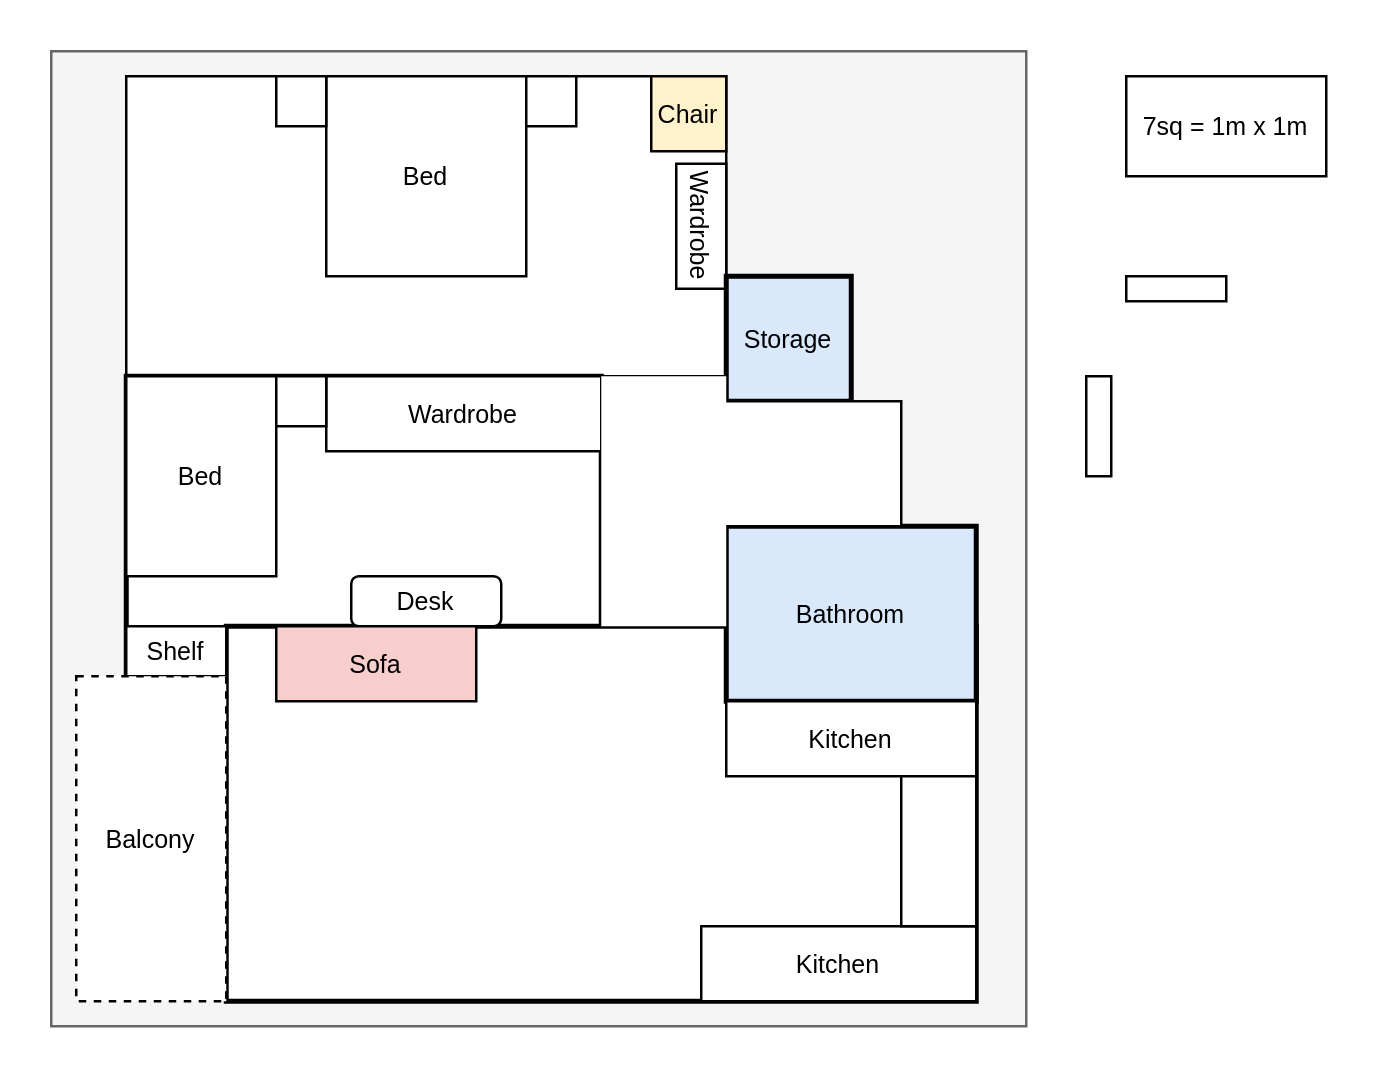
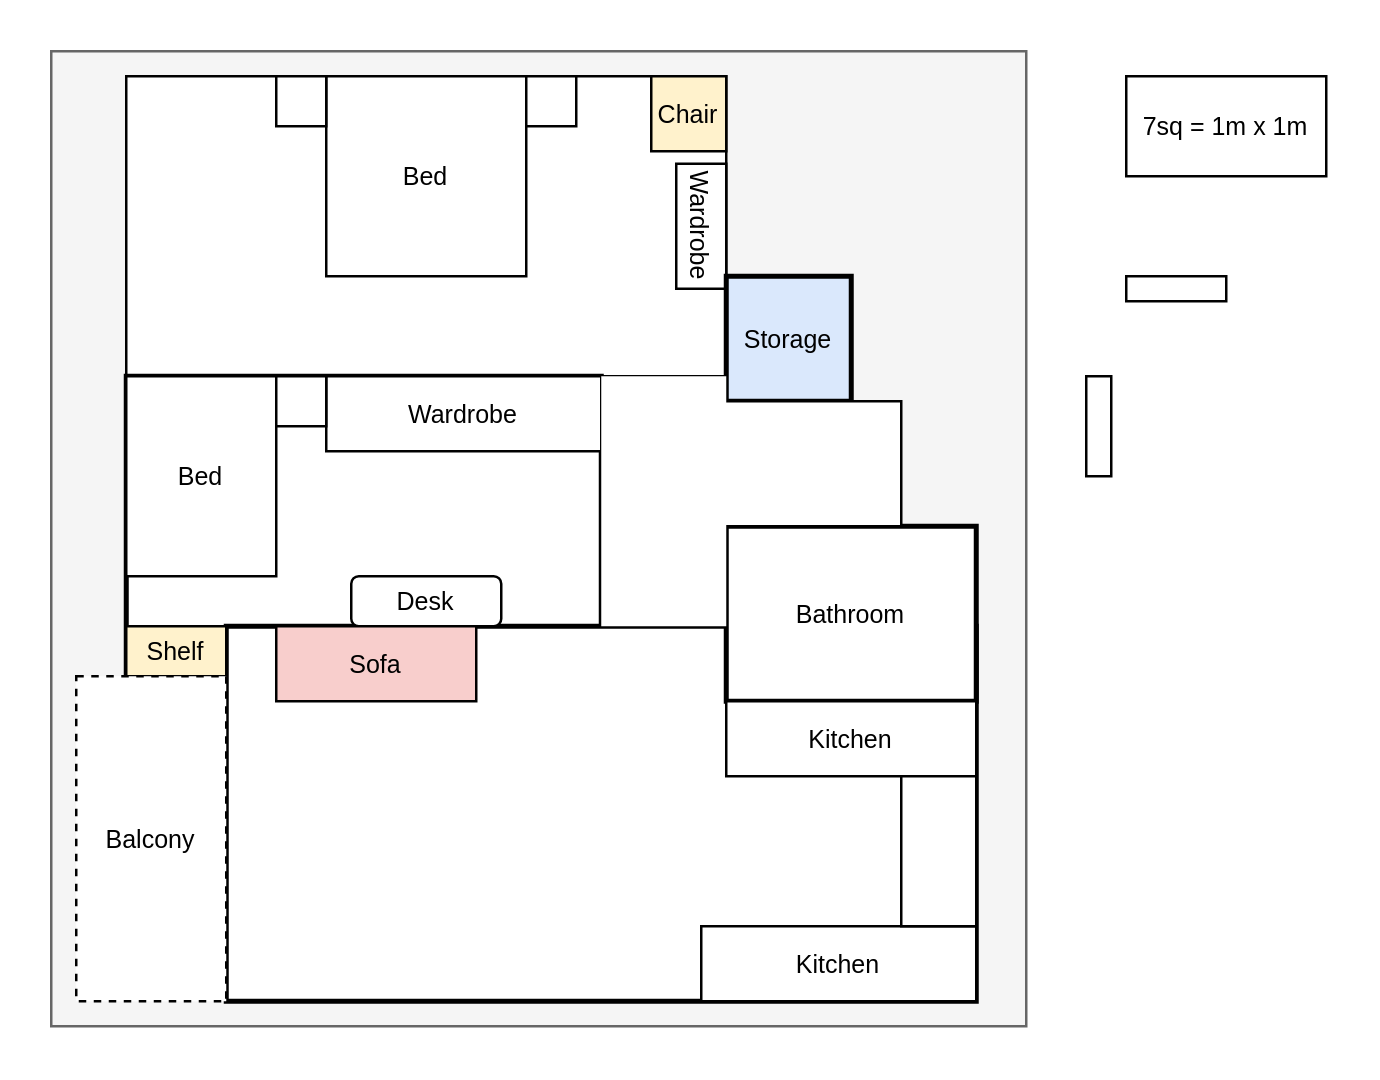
(851, 614) -> (851, 614)
(176, 651) -> (176, 651)
